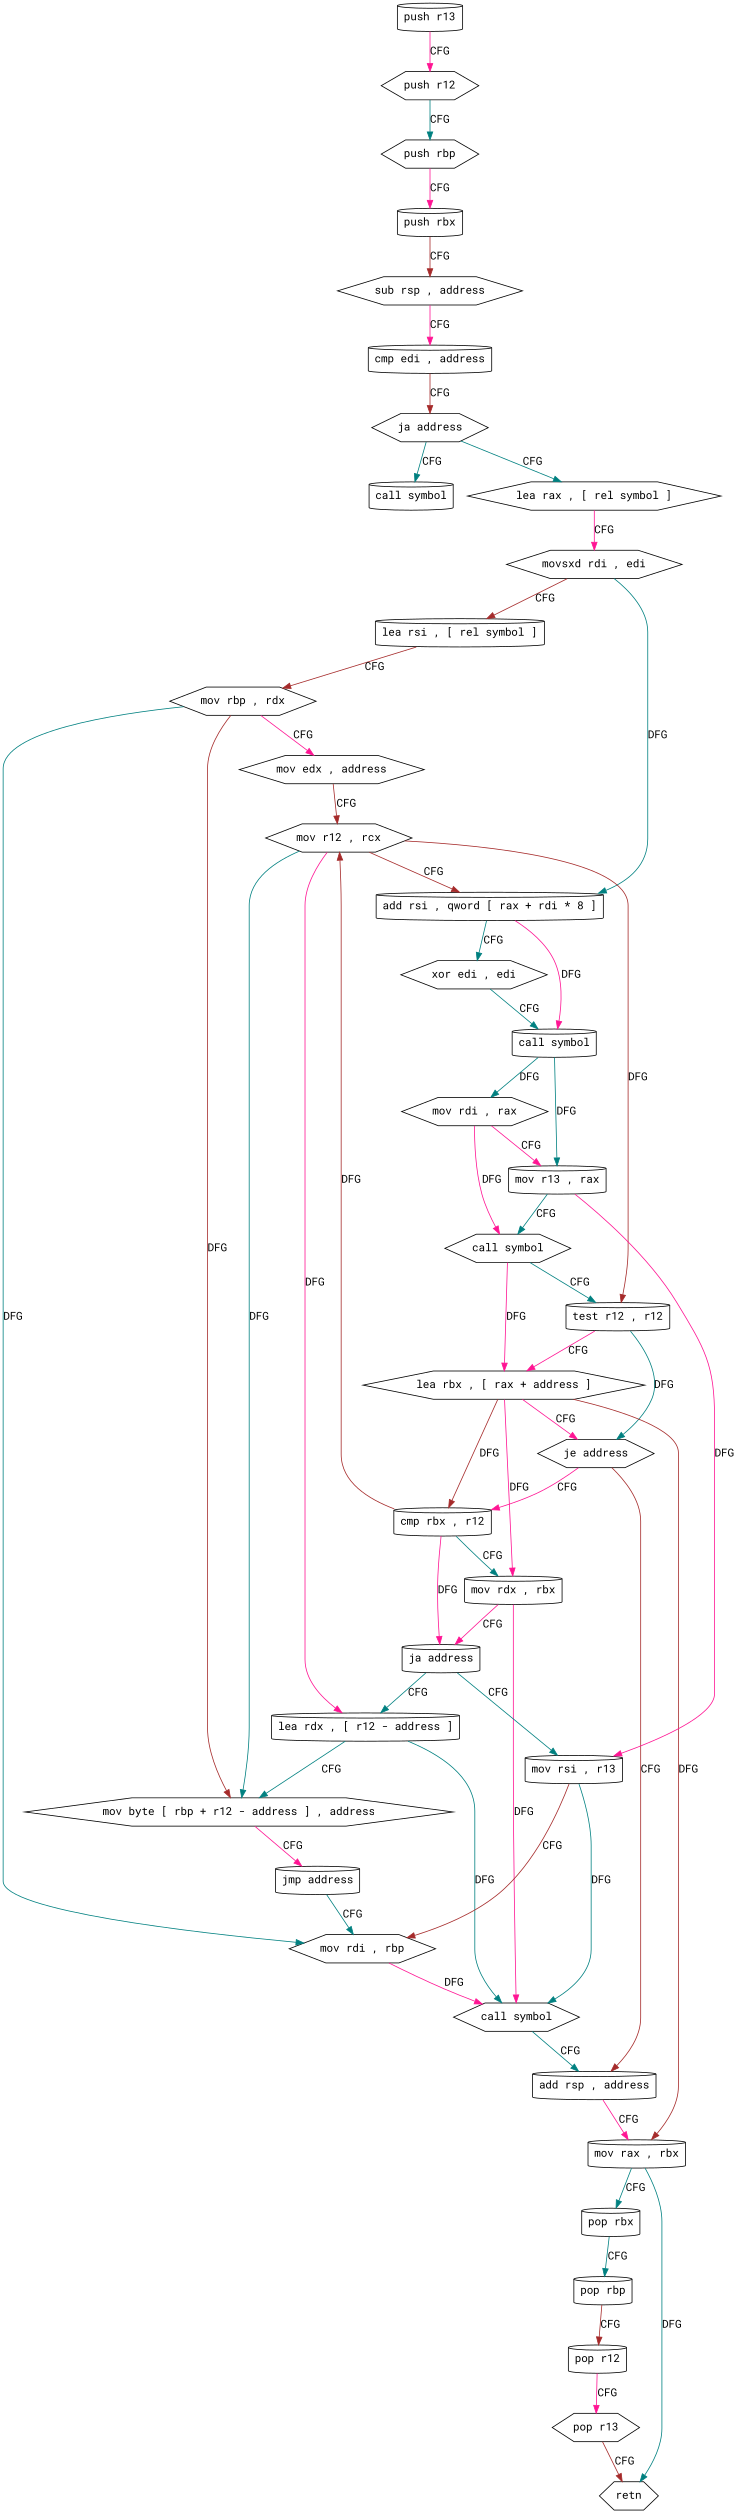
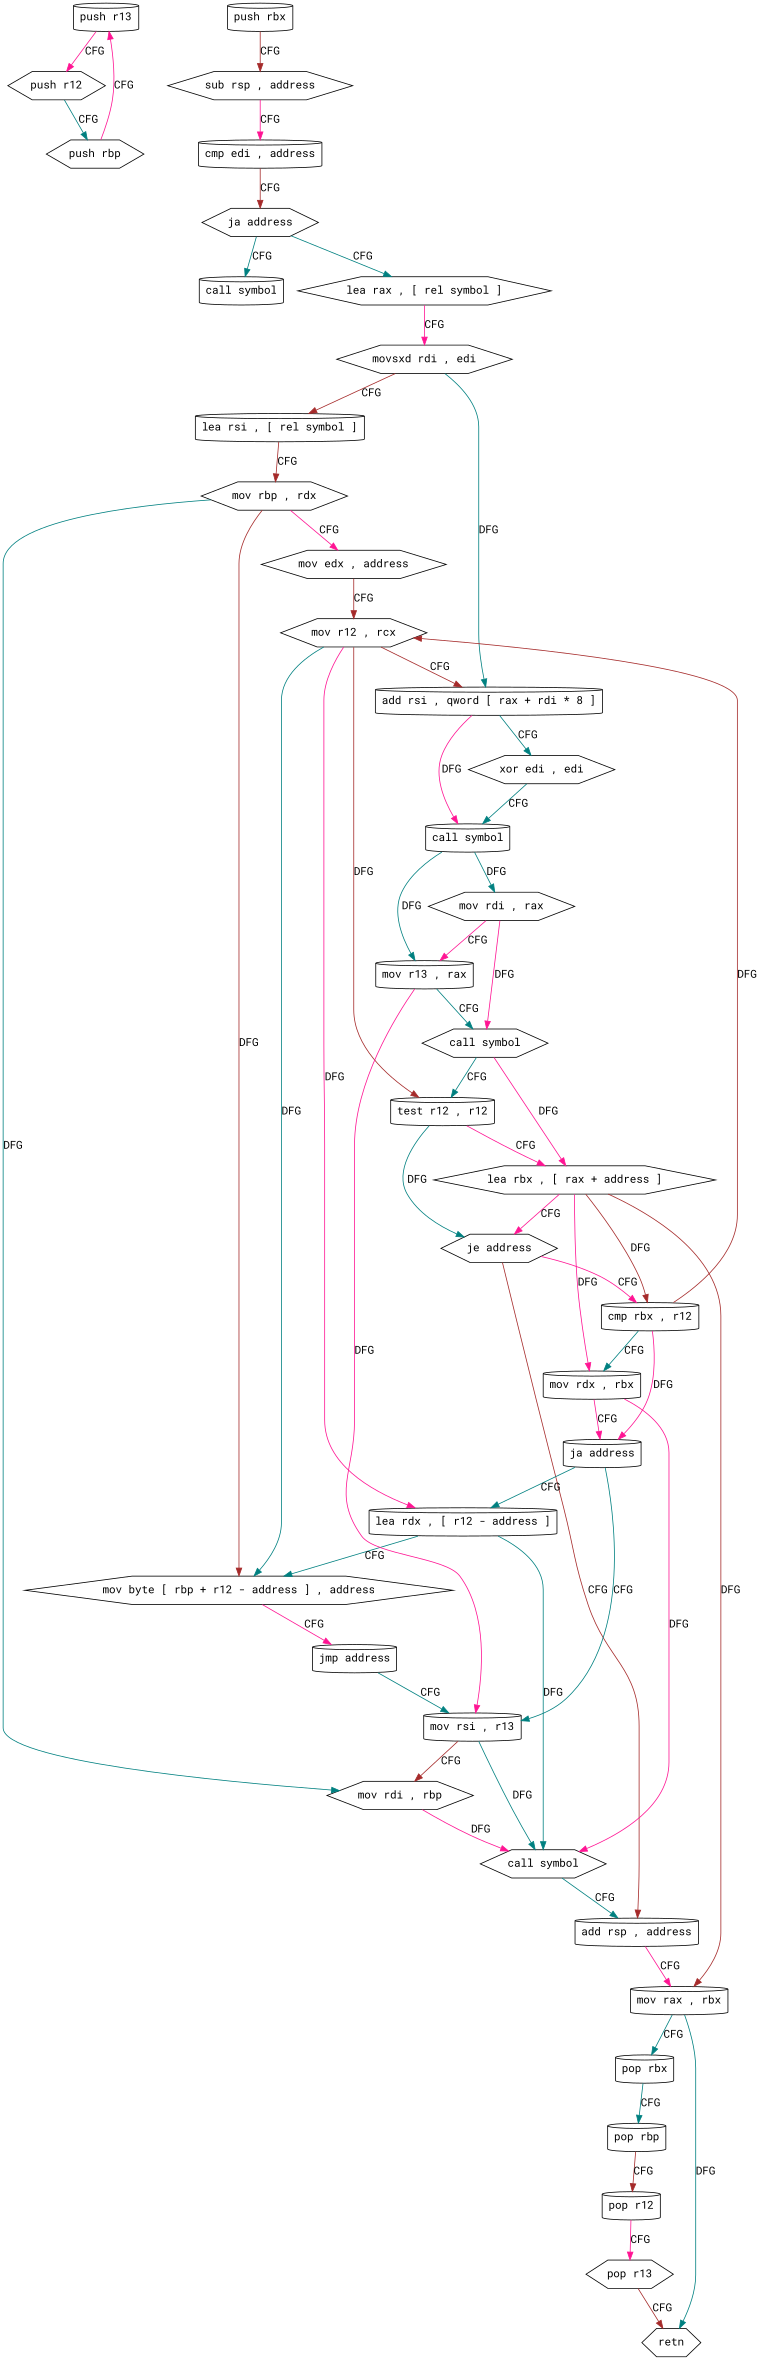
(430, 184) -> (113, 90)
(338, 1911) -> (410, 1691)
